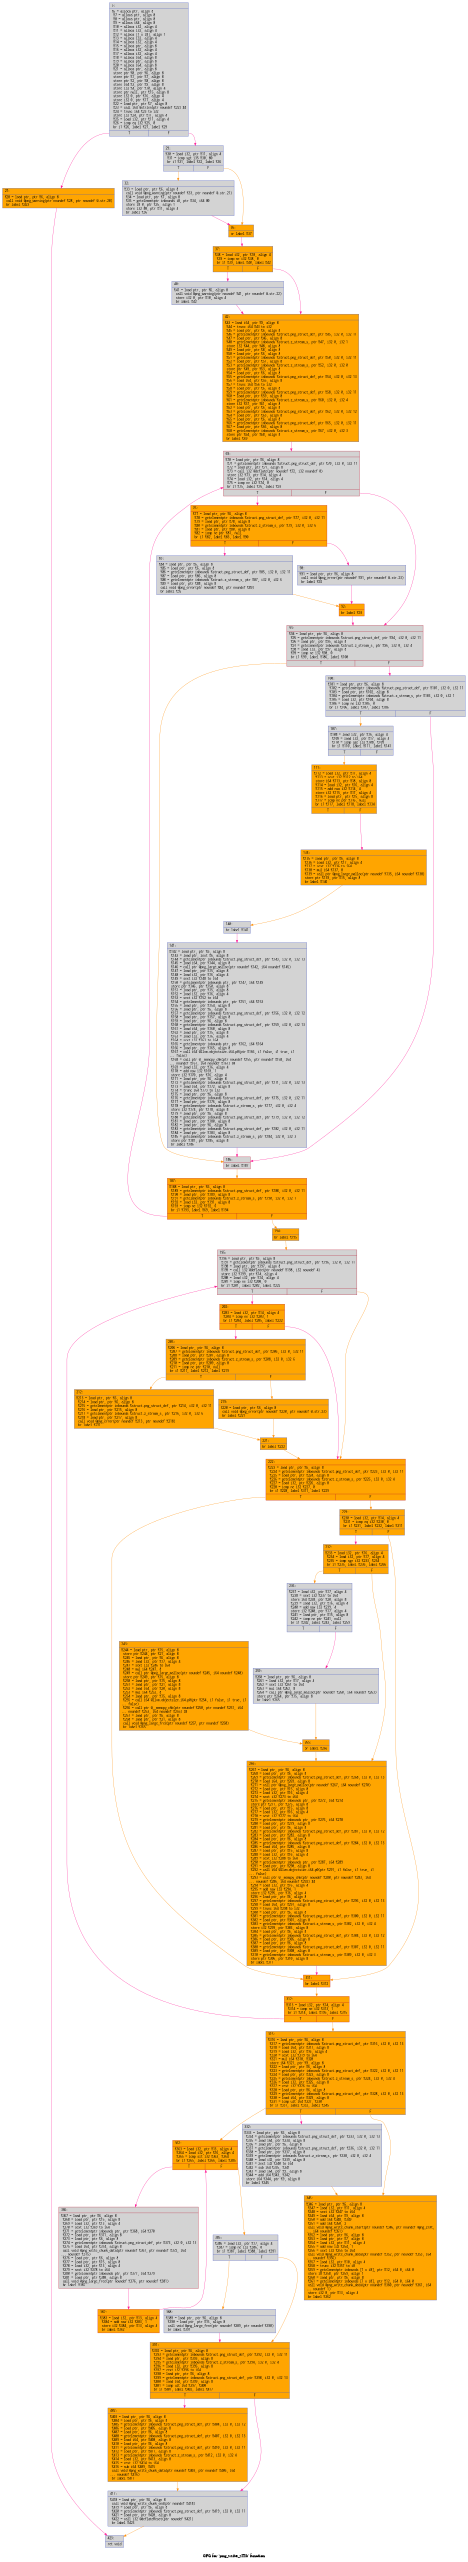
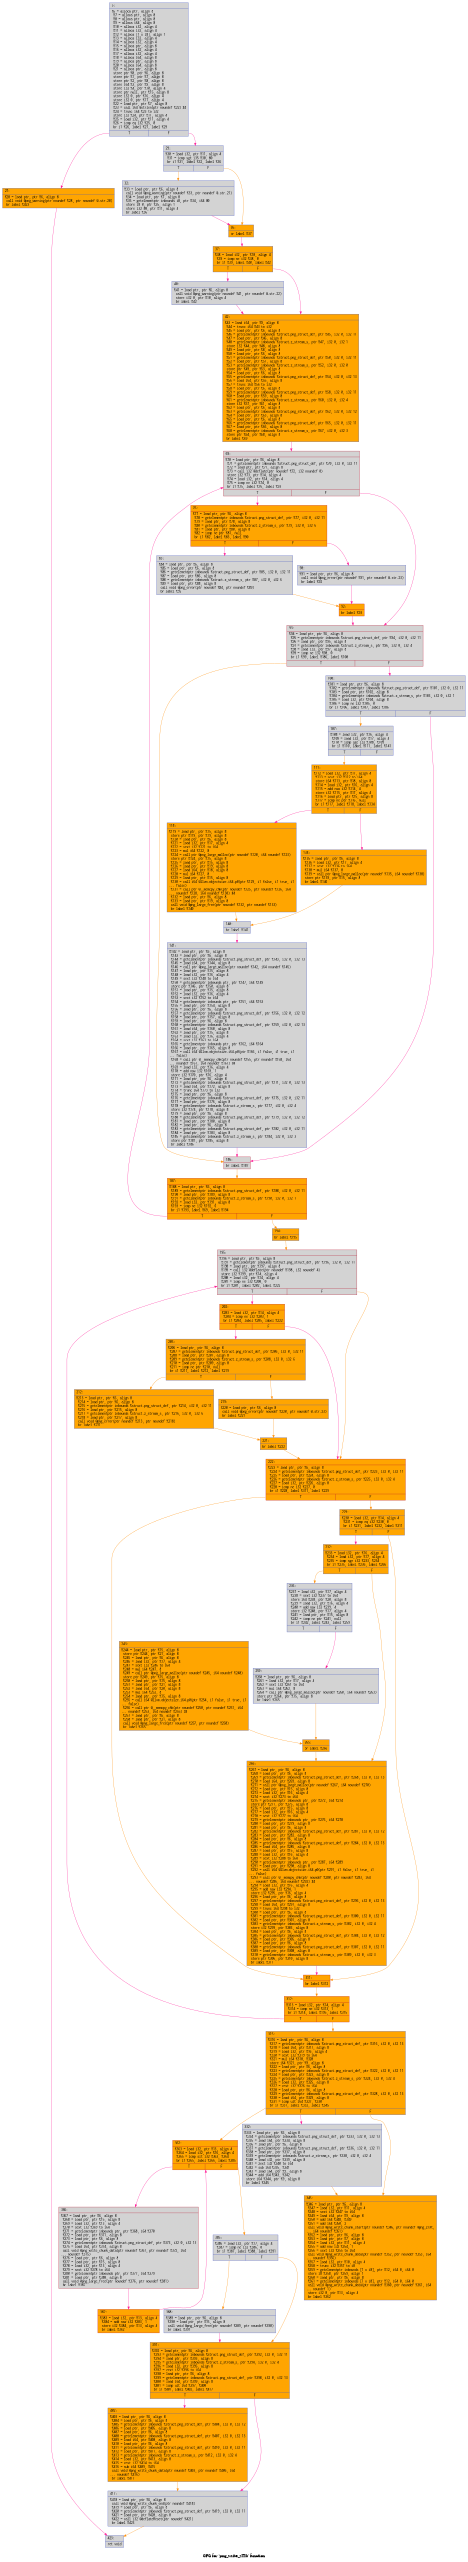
none -> (232, 867)
(199, 956) -> (198, 956)
